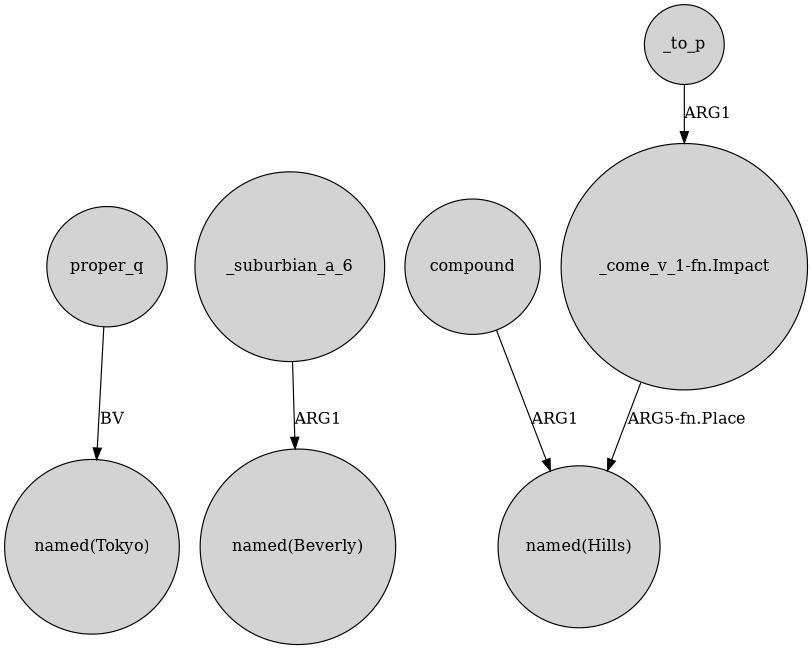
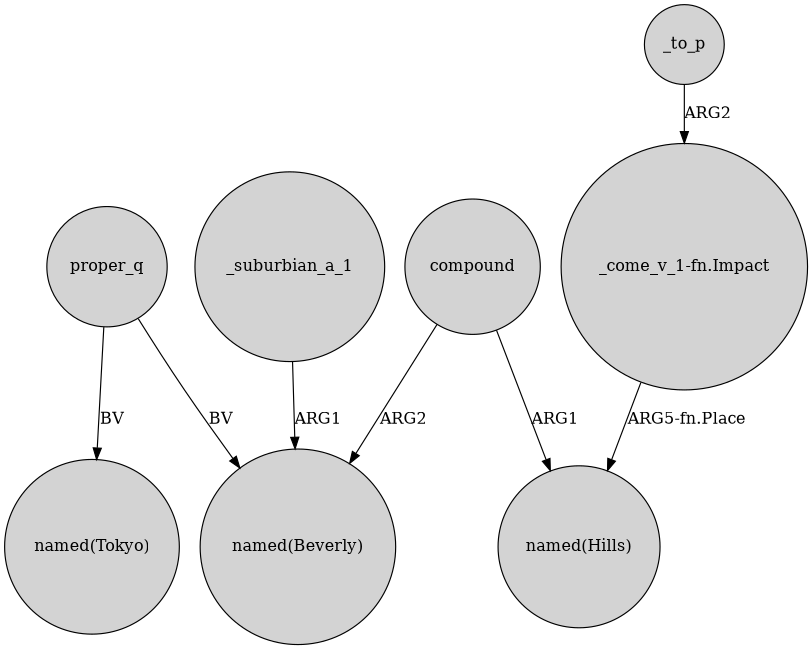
(708, 114) -> (708, 114)
(290, 267) -> (290, 267)
none -> (397, 389)
none -> (184, 390)
